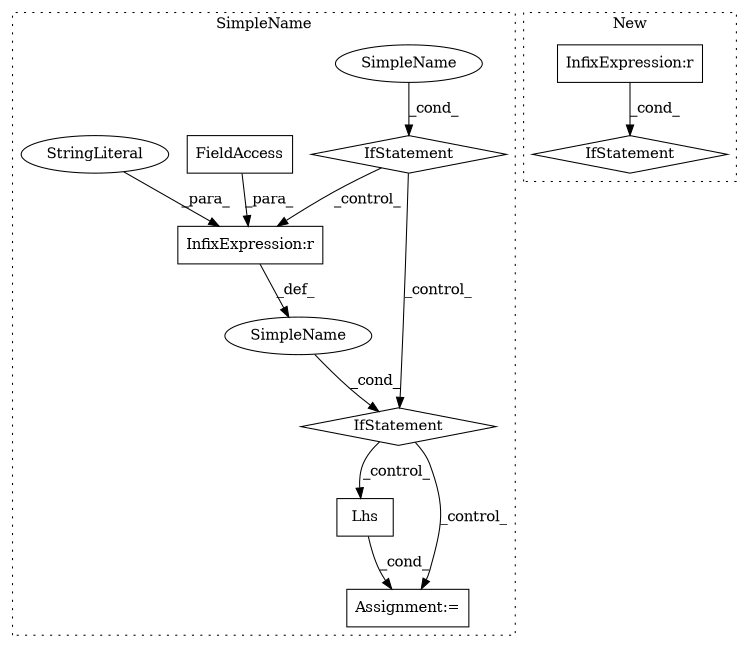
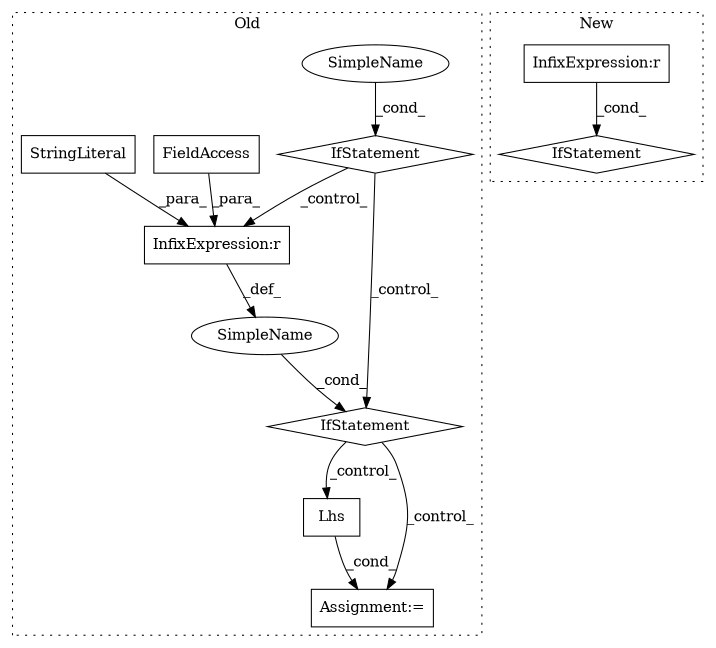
(264, 25) -> (247, 25)
(95, 154) -> (78, 154)
